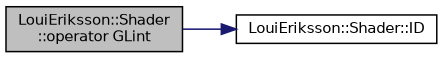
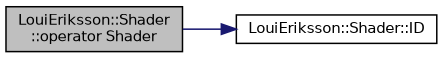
(94, 29) -> (94, 29)
